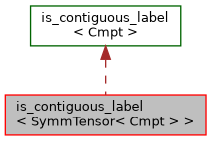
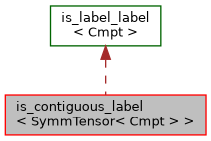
(106, 26) -> (106, 26)
